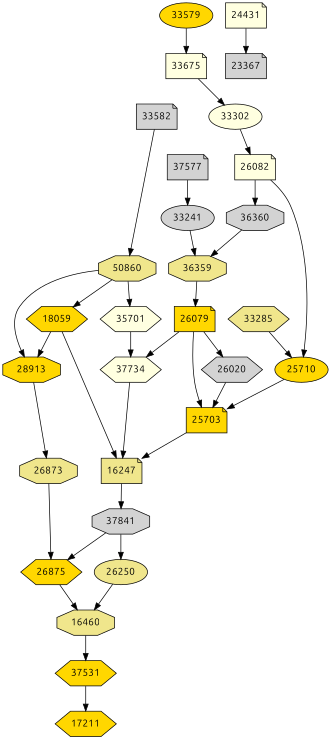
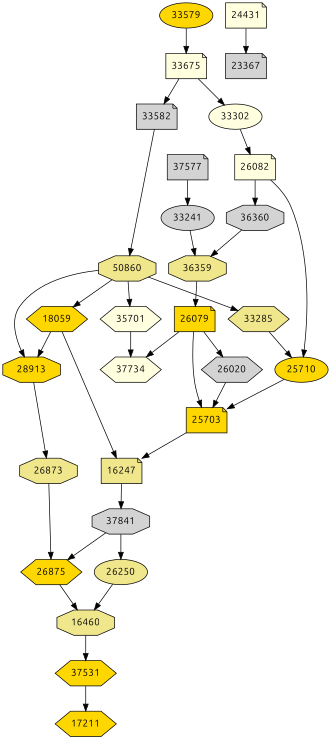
none -> (173, 88)
none -> (190, 293)
(126, 417) -> none
